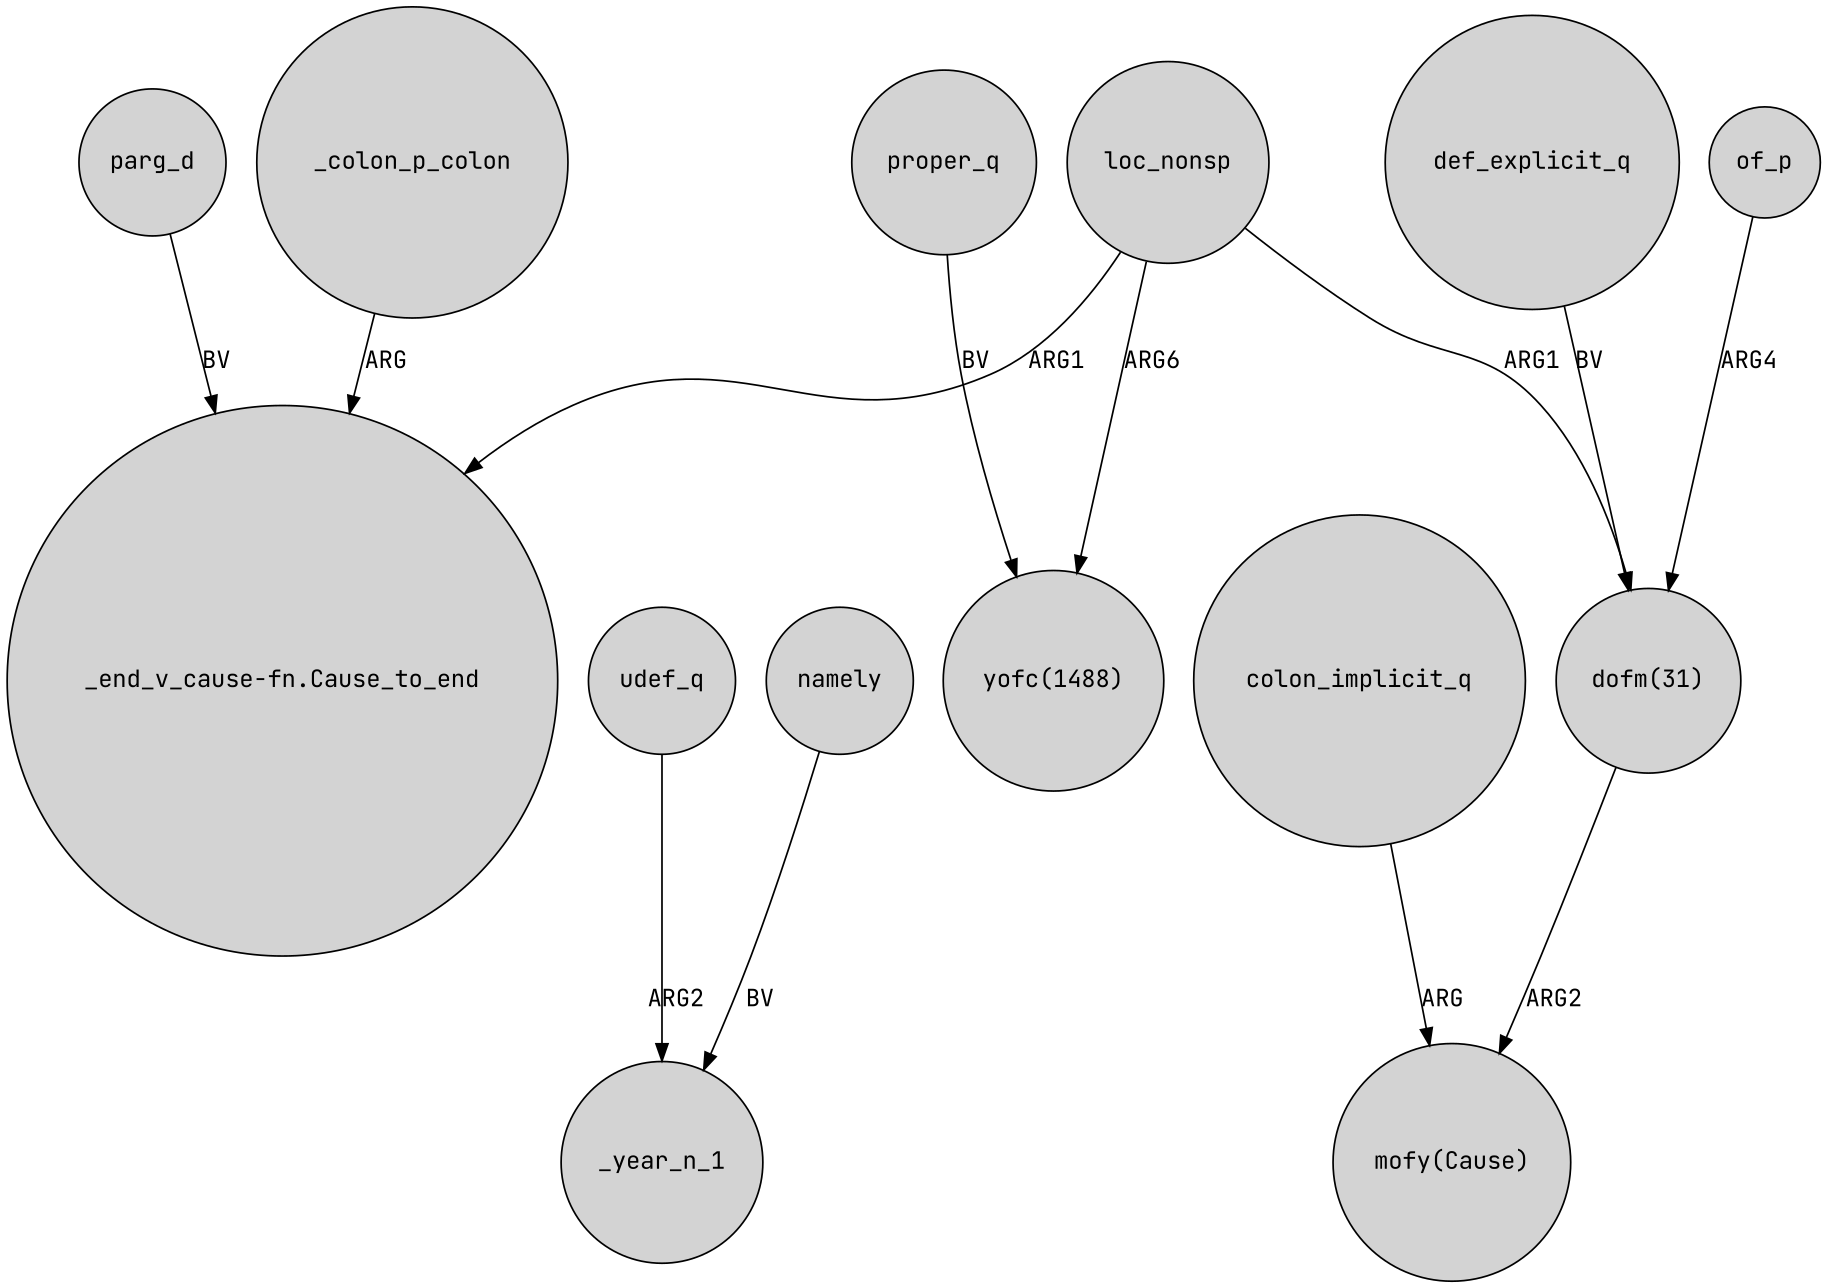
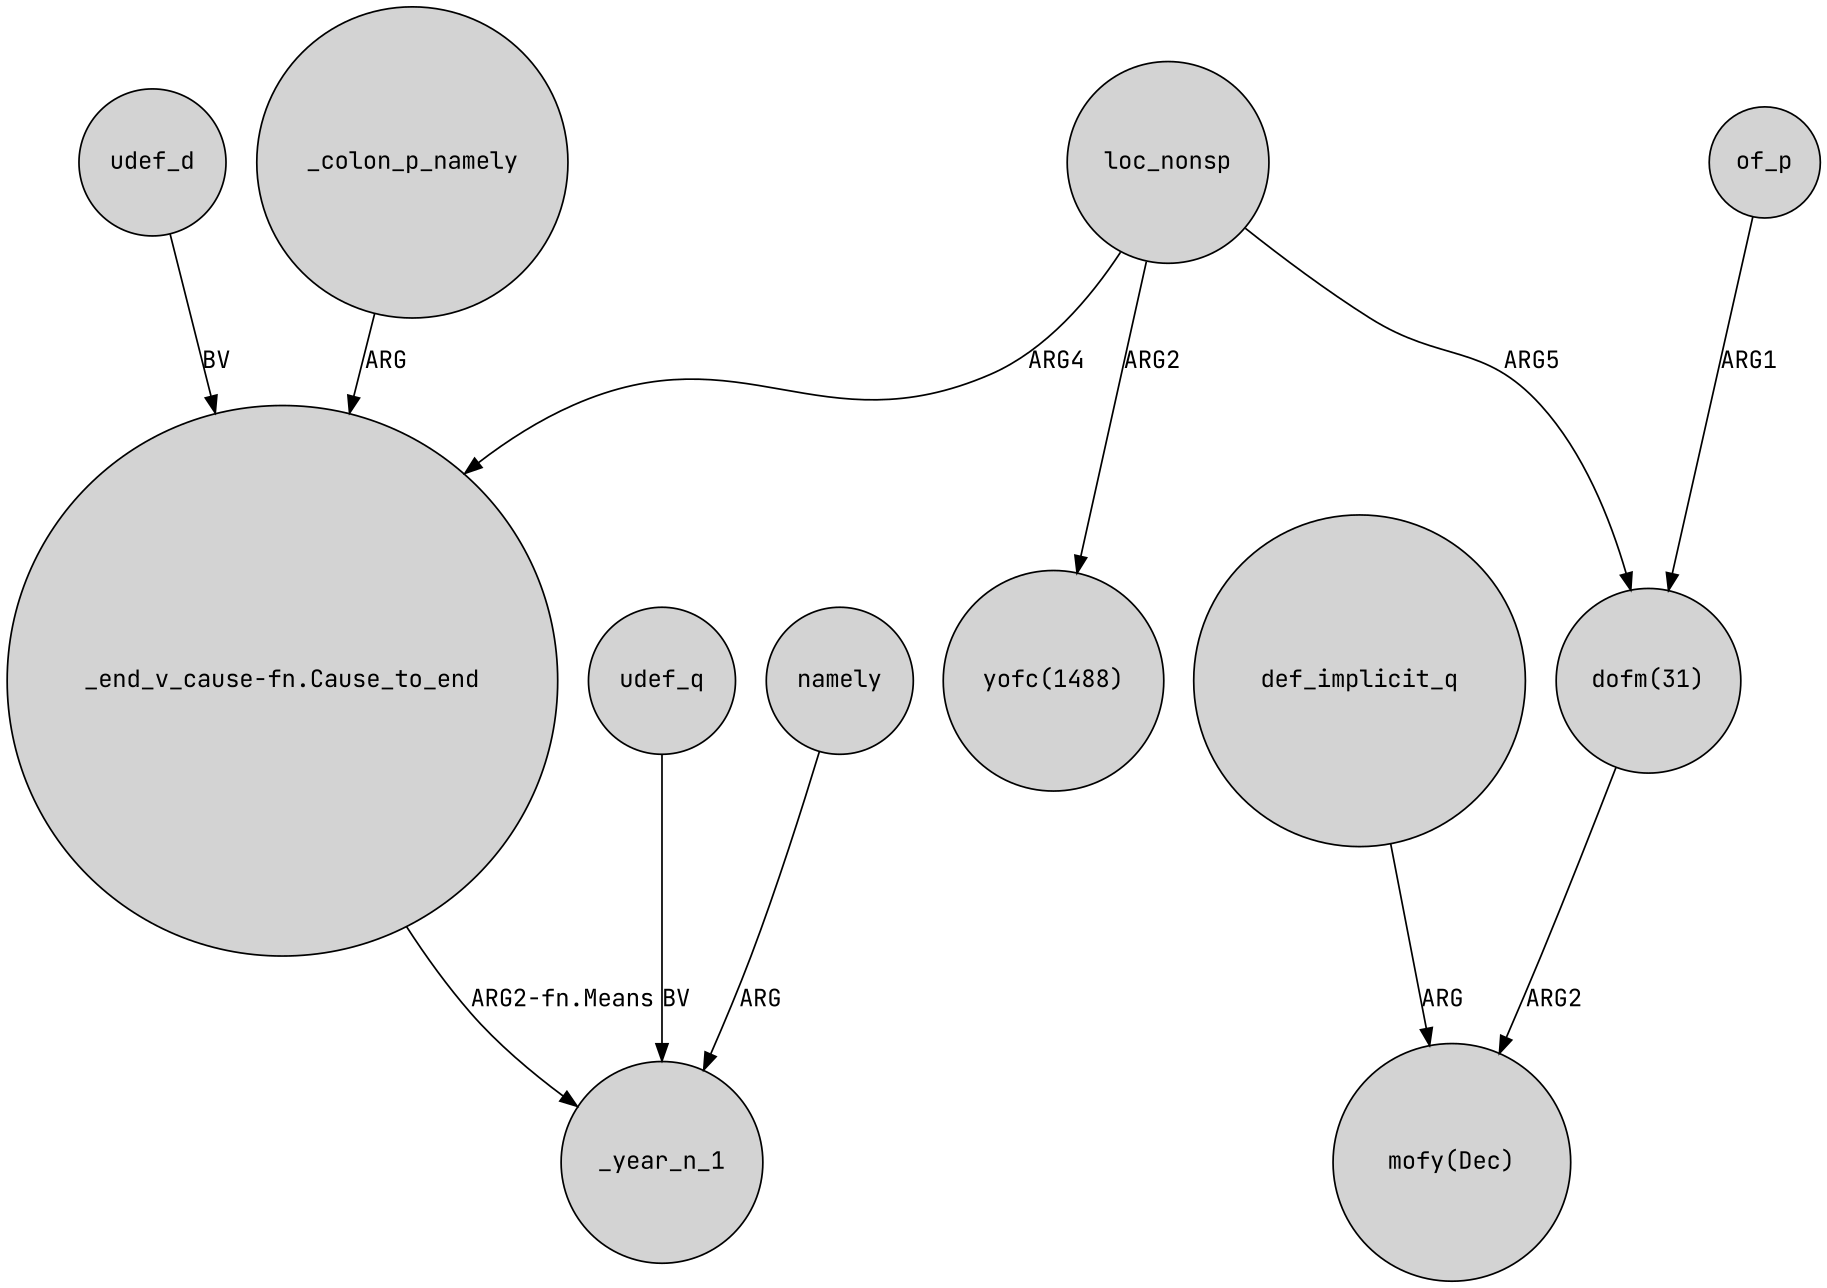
(152, 162) -> (152, 162)
(412, 162) -> (412, 162)
(944, 162) -> none
(1532, 162) -> none
(1057, 362) -> (1057, 362)
(1153, 362) -> (1153, 362)
(1532, 362) -> (1532, 362)
(1749, 362) -> (1749, 362)
(1360, 681) -> (1360, 681)
(677, 1000) -> (677, 1000)
(760, 1000) -> (760, 1000)
none -> (476, 1019)
(1452, 1162) -> (1452, 1162)
